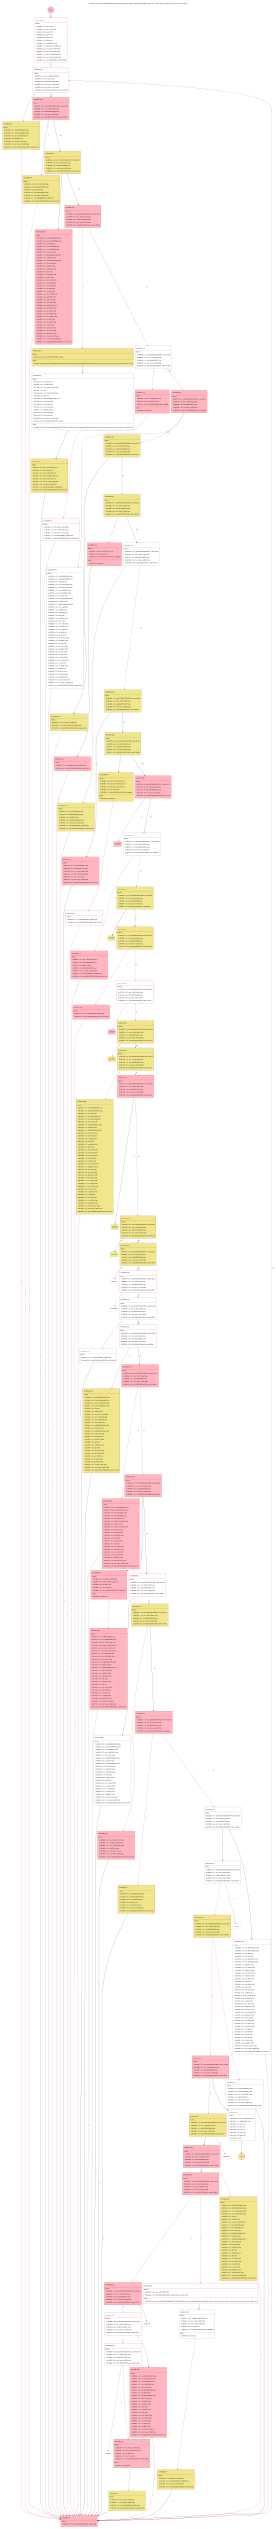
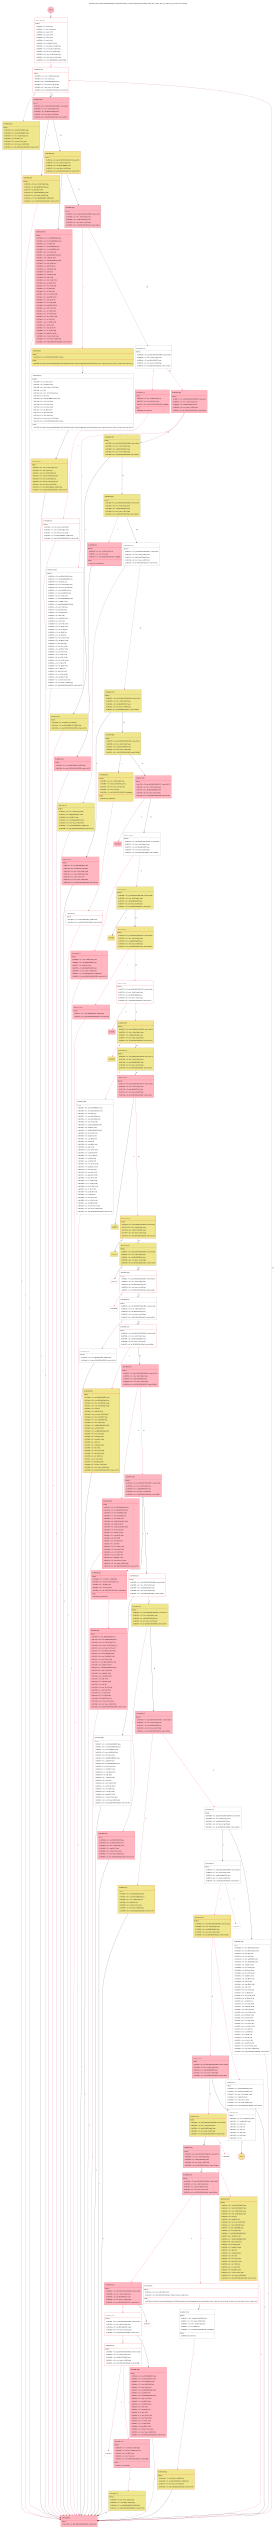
(95, 1157) -> (95, 1157)
